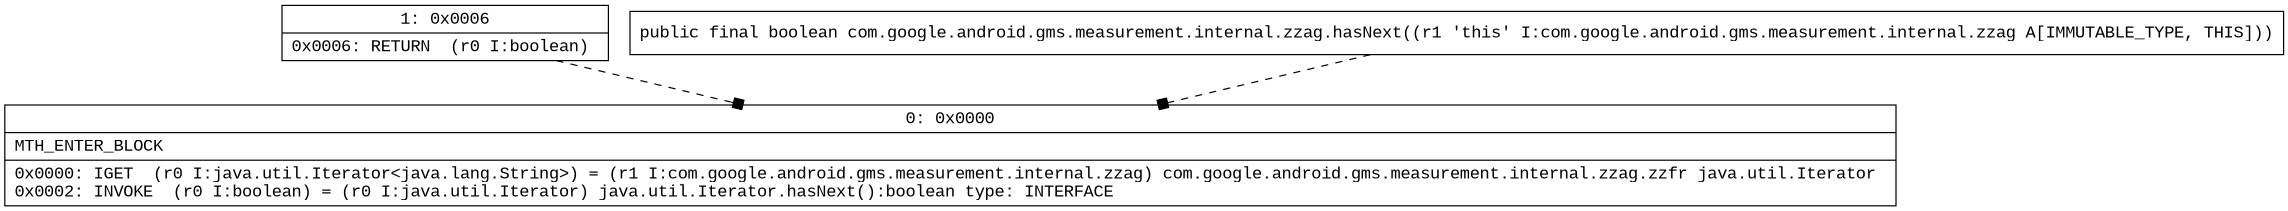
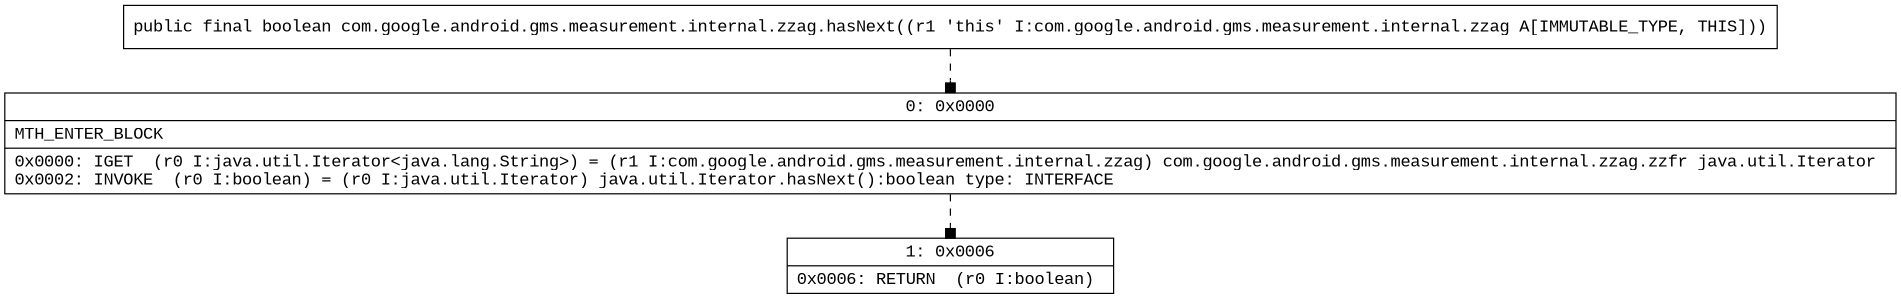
(644, 81) -> (950, 210)
